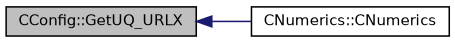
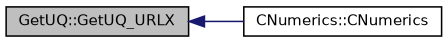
(101, 21) -> (97, 21)
